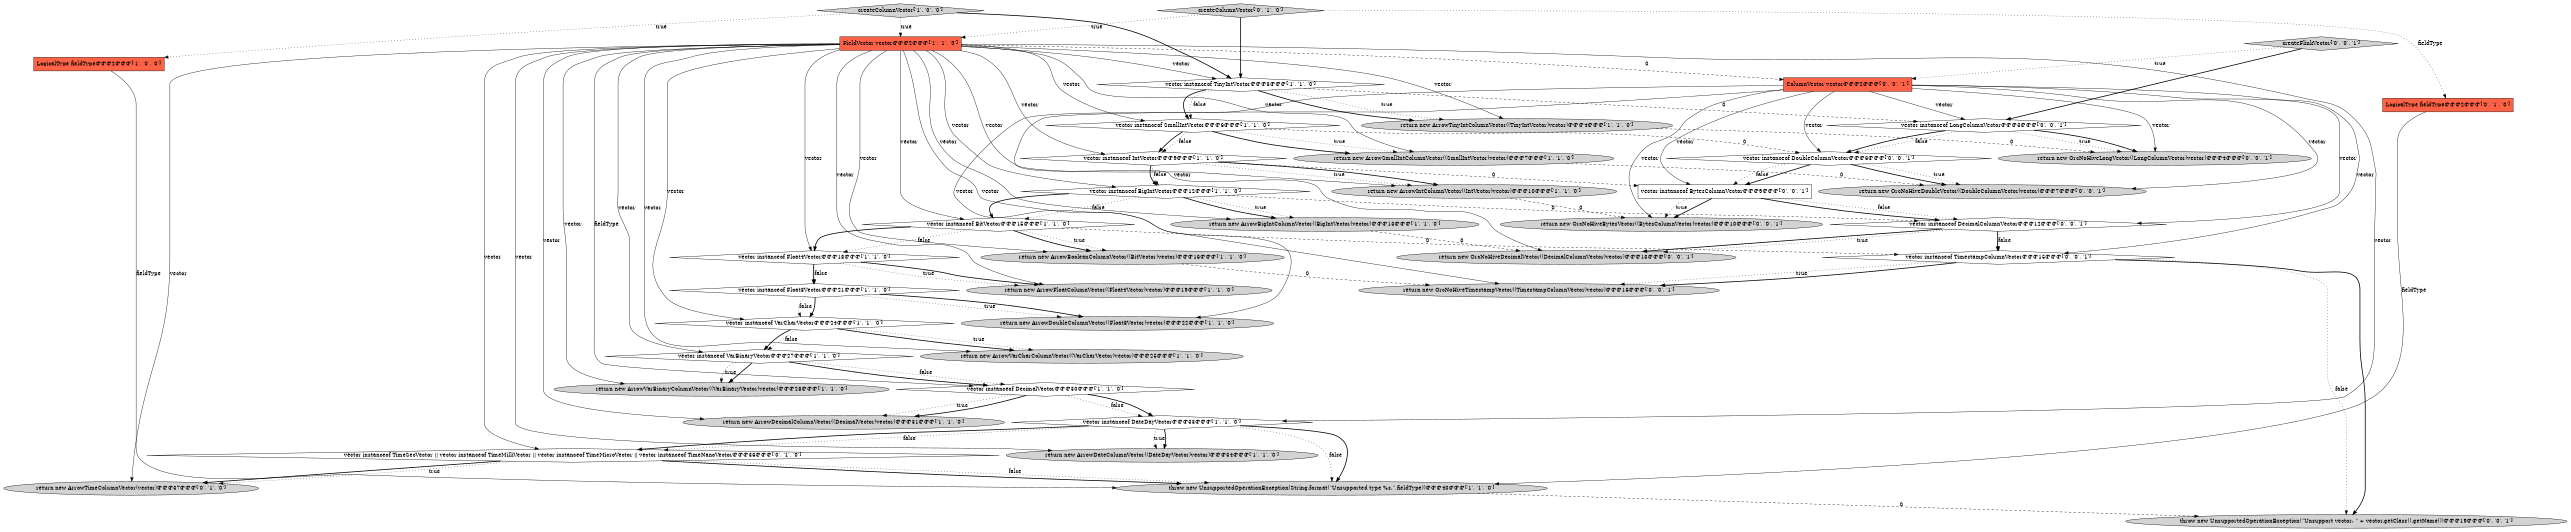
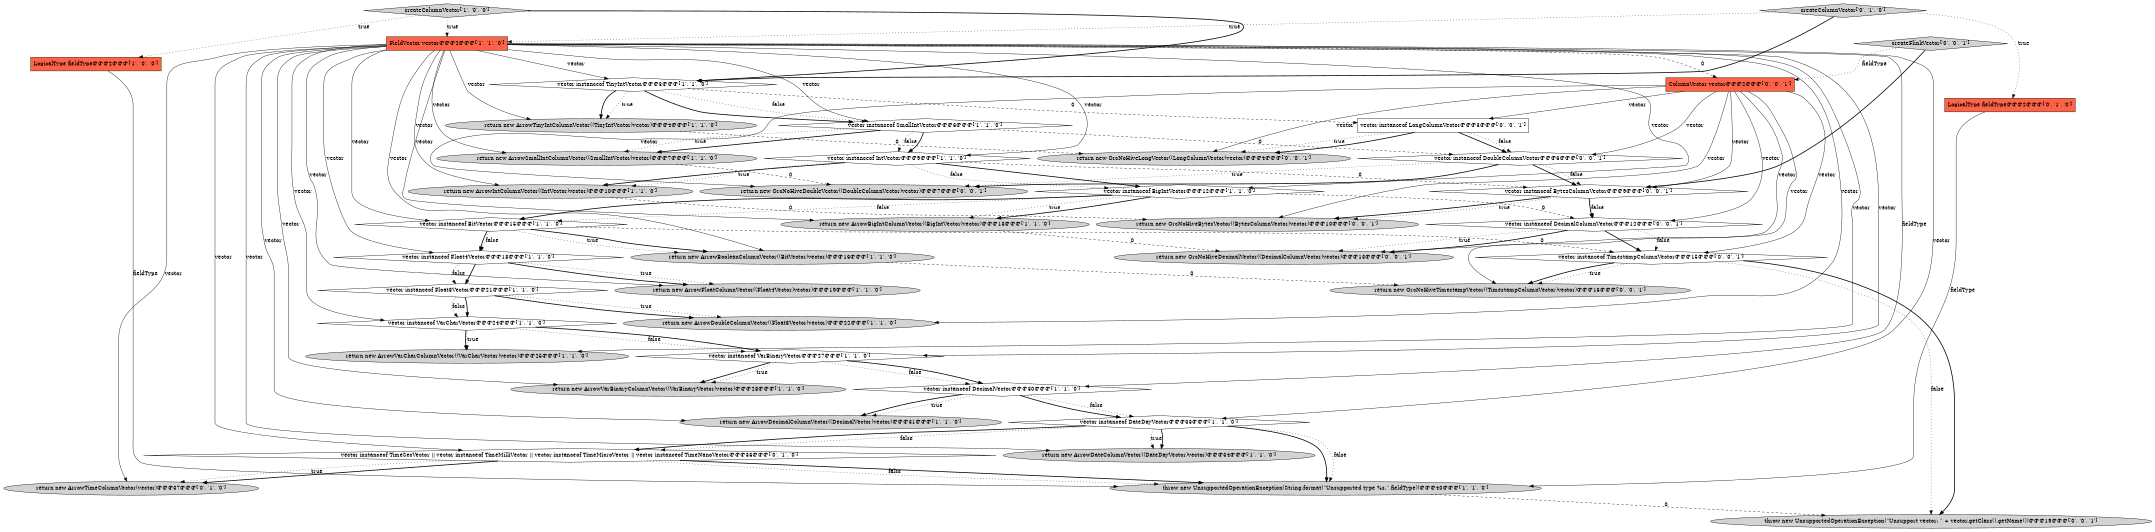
(2430, 44) -> (2024, 44)
(2160, 64) -> (1875, 64)
(2156, 84) -> (1804, 152)
(1984, 126) -> (1443, 126)
(1725, 191) -> (1589, 191)
